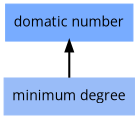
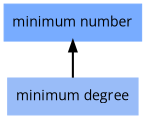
(69, 23) -> (73, 23)
